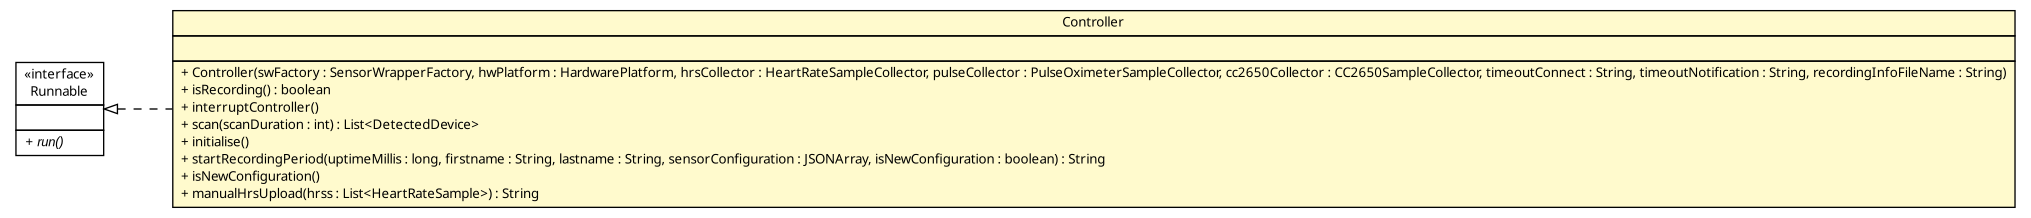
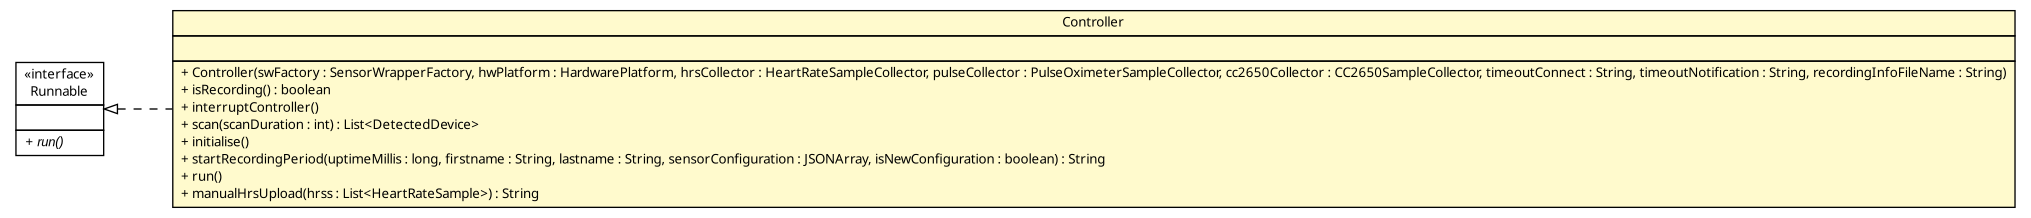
(251, 177) -> (202, 177)
